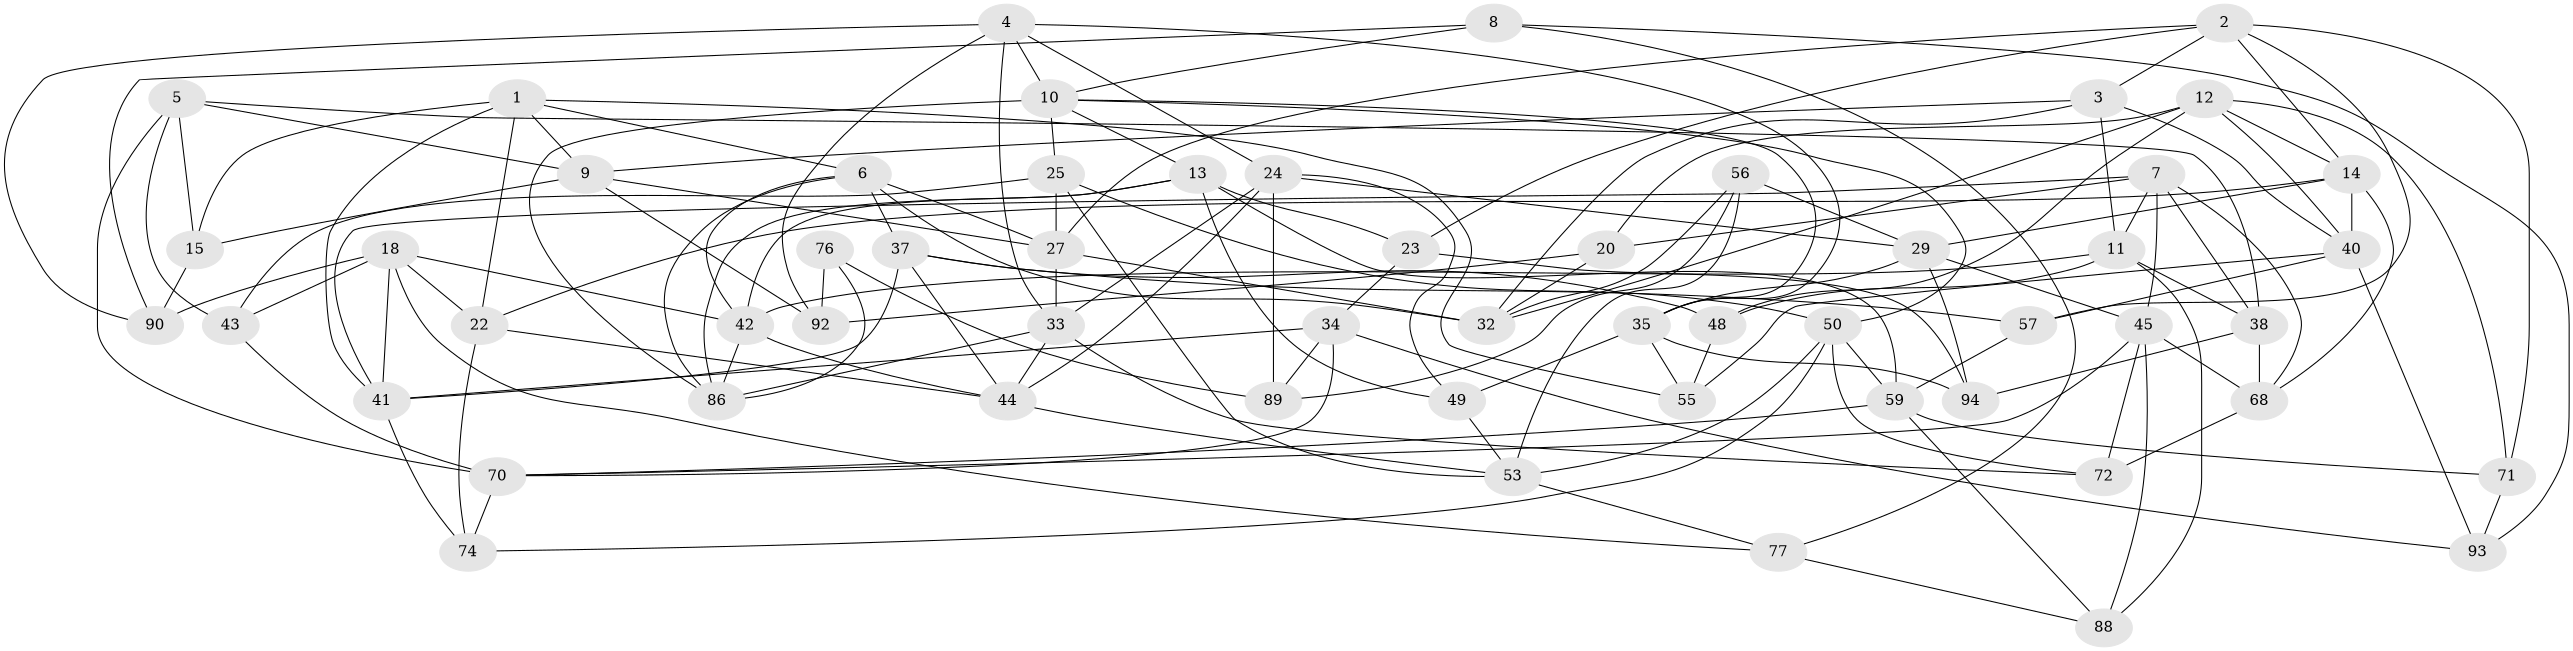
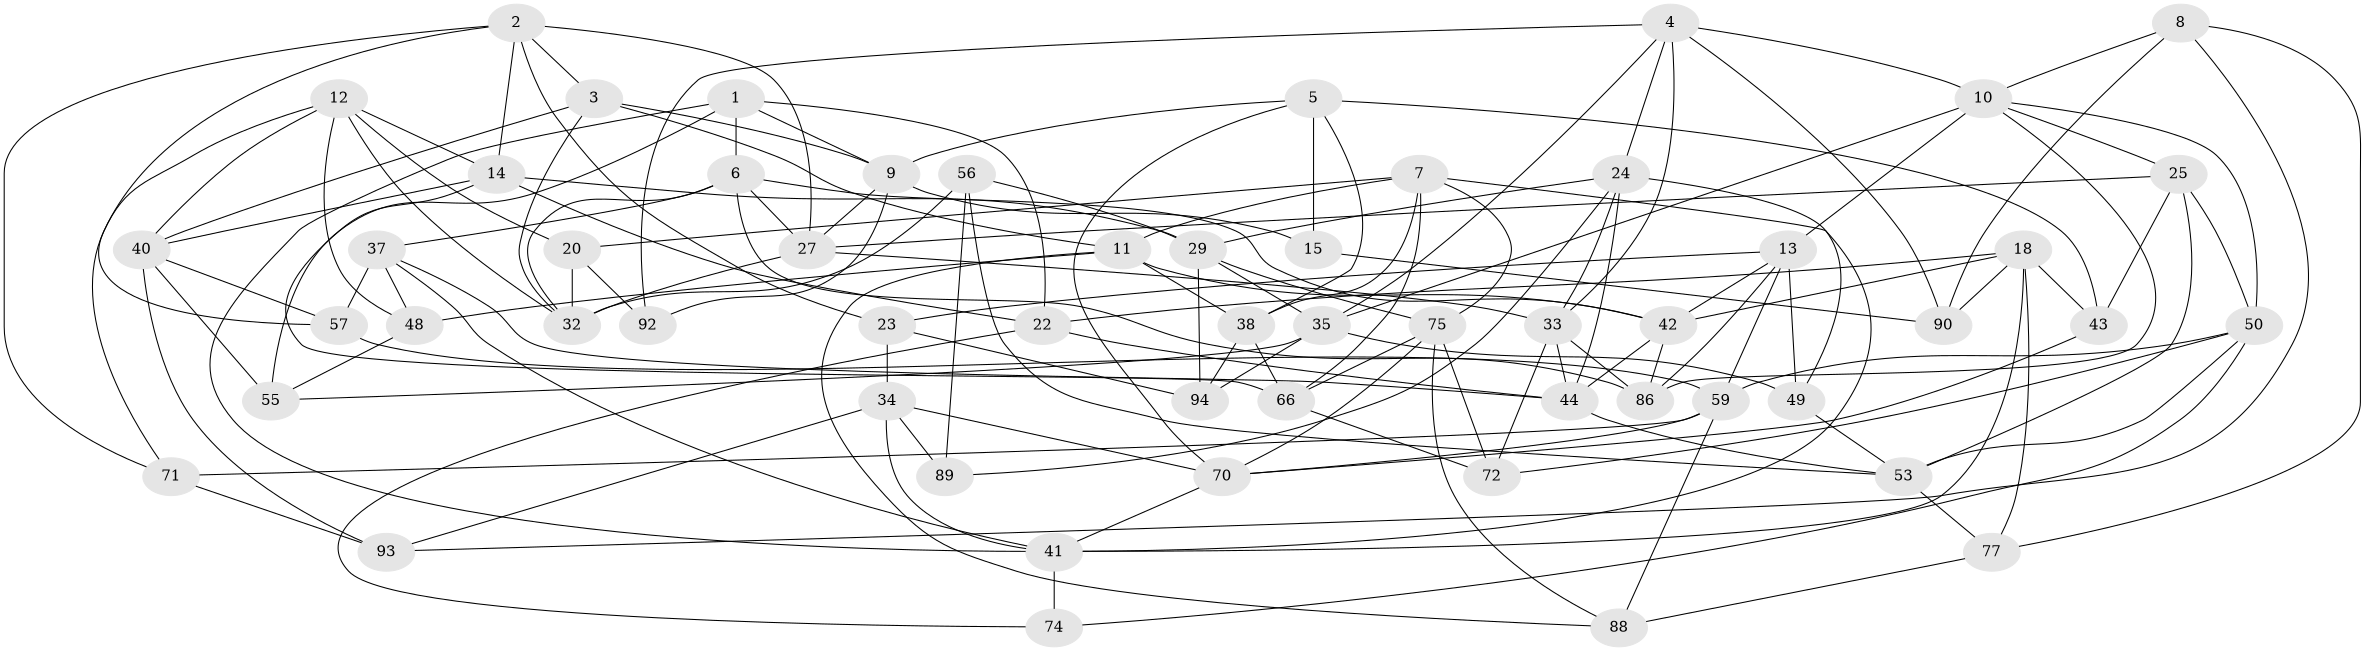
(303, 132) -> none
(825, 250) -> none
(2144, 325) -> (1437, 325)
(2259, 401) -> (1286, 401)
(483, 515) -> (1138, 515)
